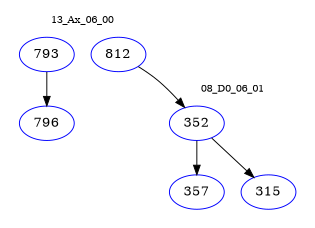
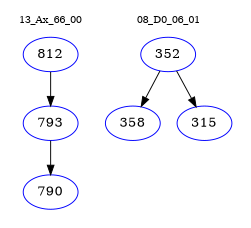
(83, 21) -> (51, 21)
(168, 90) -> (51, 84)
(47, 123) -> (51, 192)
(197, 192) -> (133, 123)
